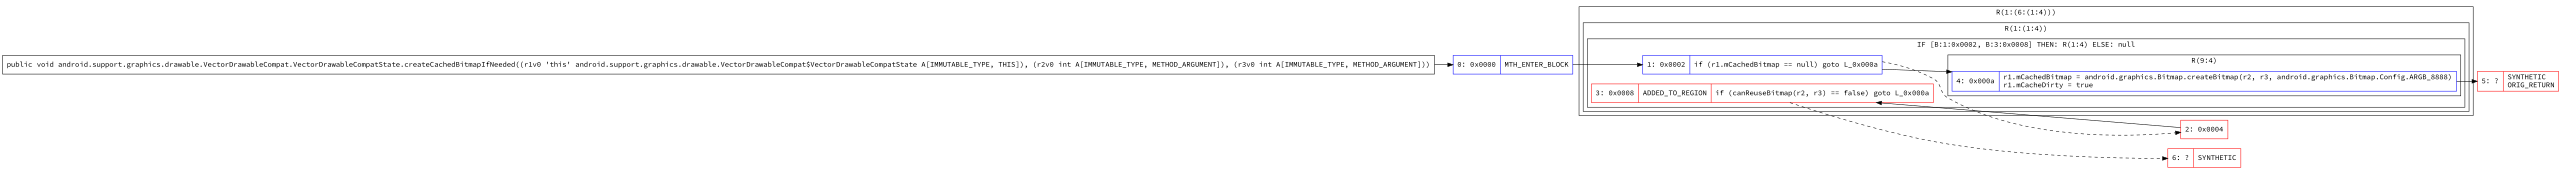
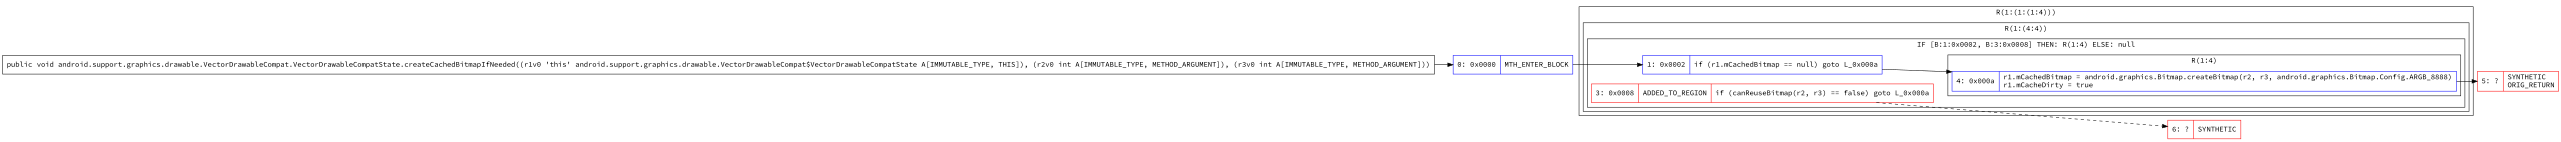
(2026, 13) -> (2026, 13)
(2026, 29) -> (2026, 29)
(2204, 61) -> (2204, 61)
(2204, 130) -> none
